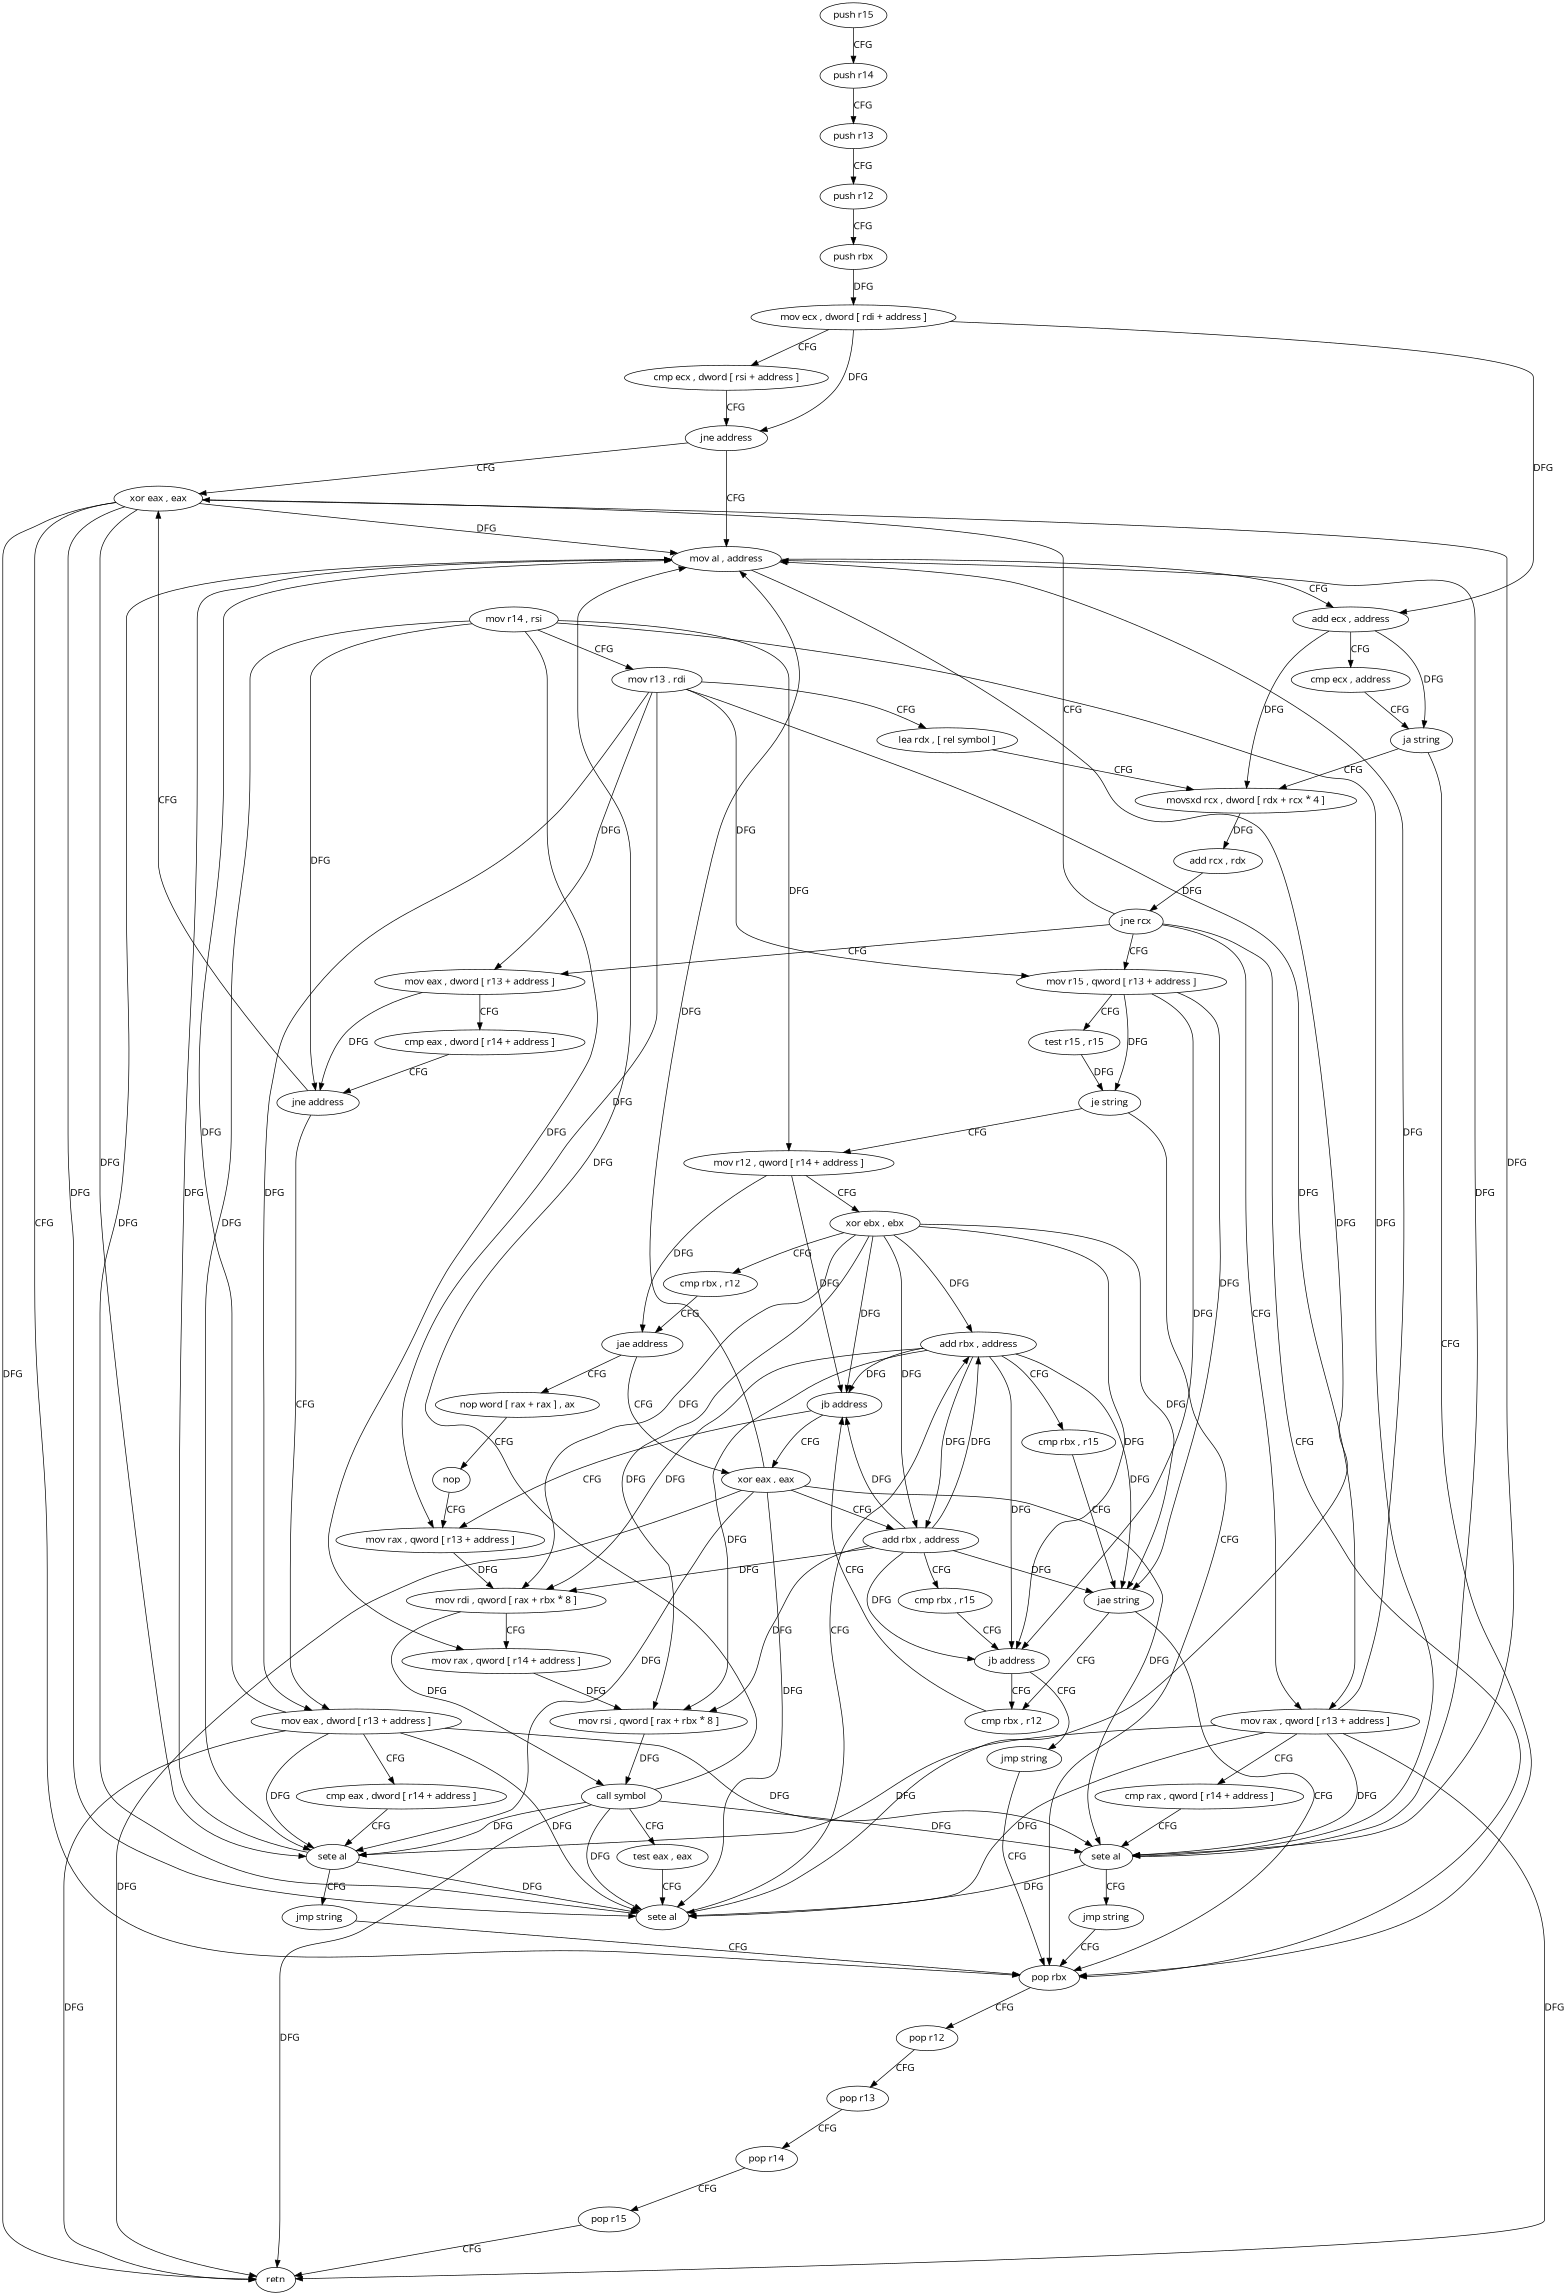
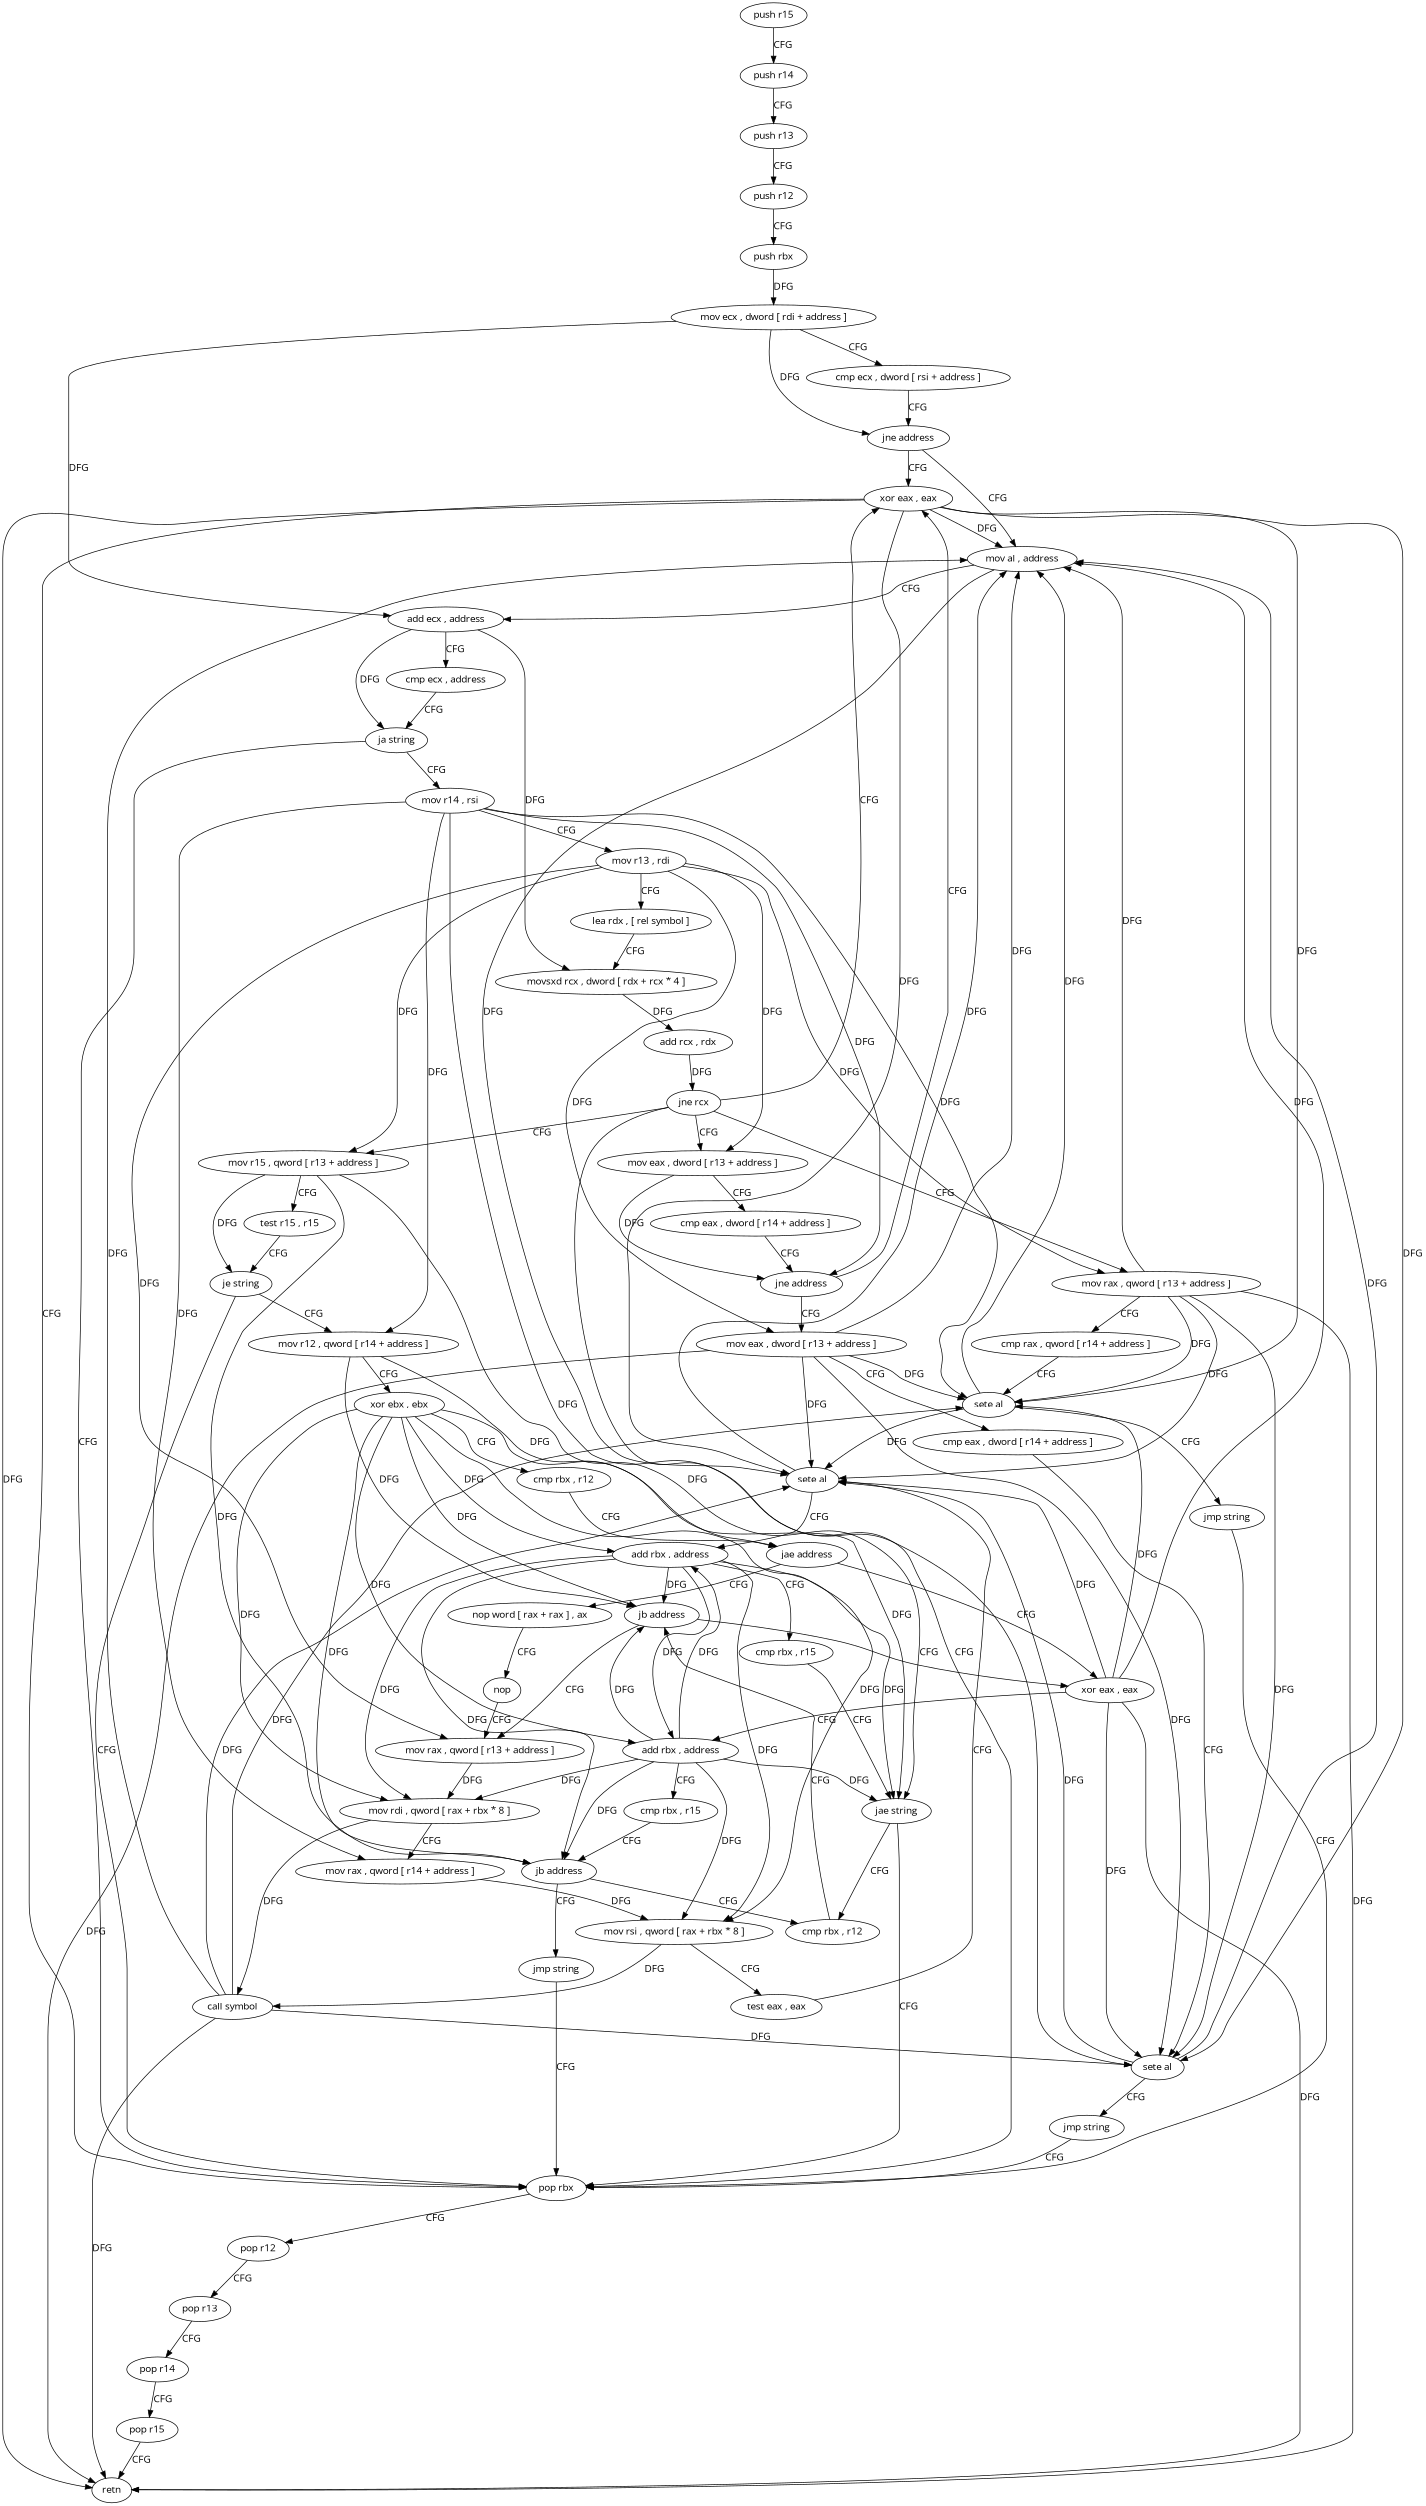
(1342, 768) -> (421, 768)
(1104, 1073) -> (278, 1254)
(640, 1824) -> (723, 1968)
